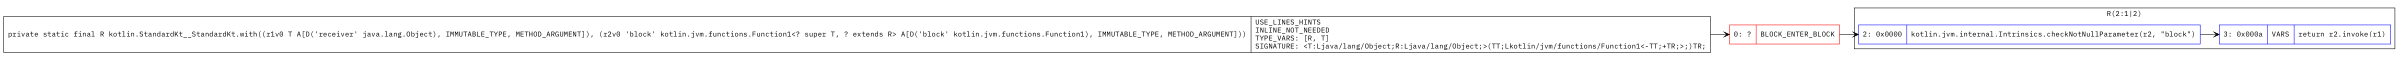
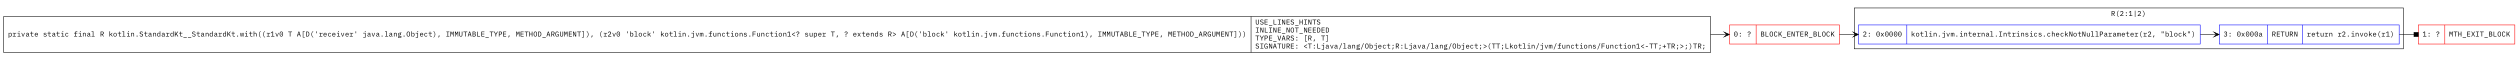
(2281, 34) -> (2285, 34)
none -> (2467, 34)
